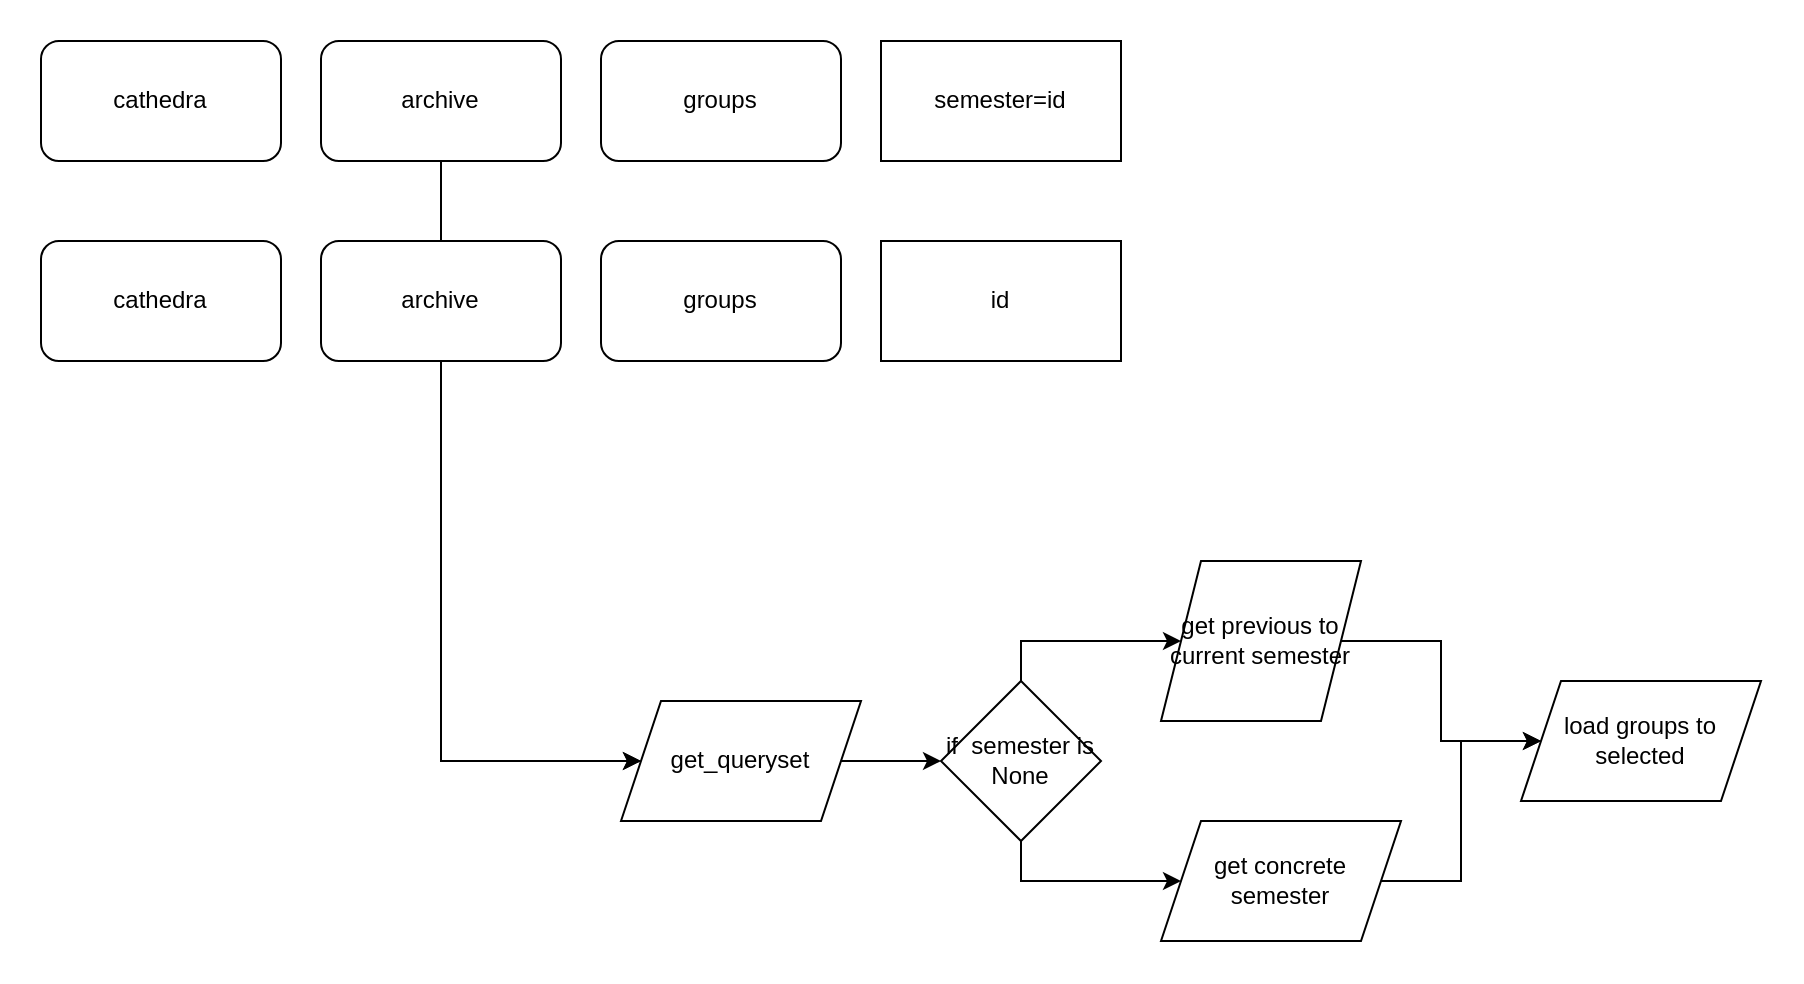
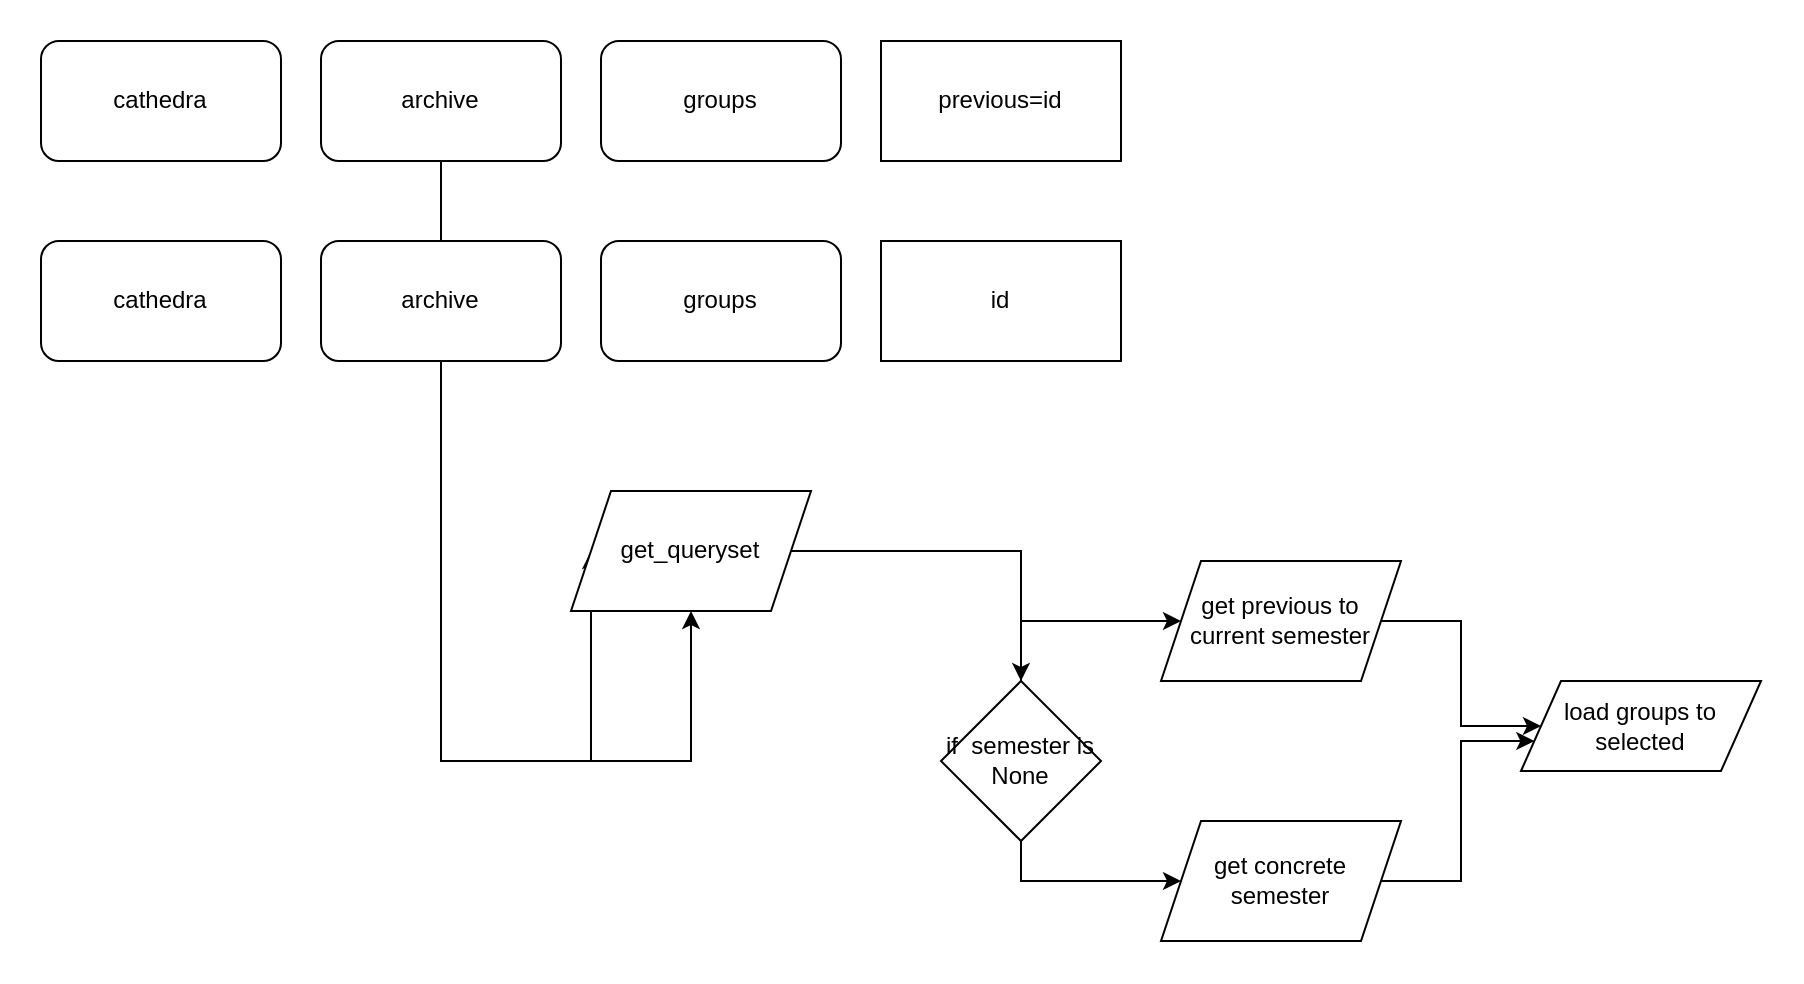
(1001, 101) -> (1001, 101)
(1261, 641) -> (1281, 621)
(1641, 741) -> (1641, 726)
(741, 761) -> (691, 551)
